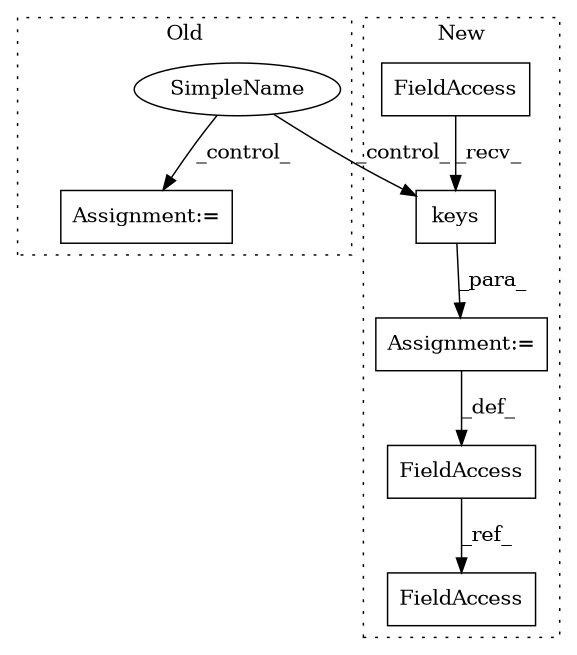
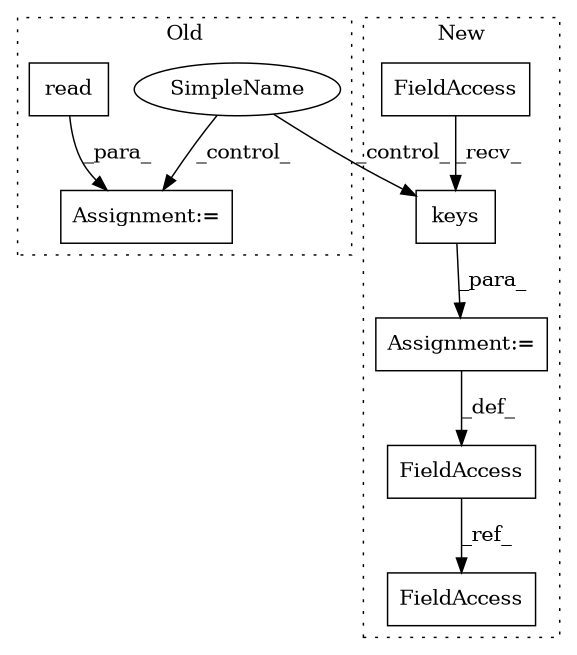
none -> (69, 89)
